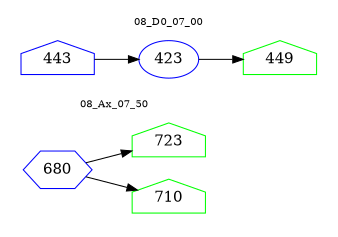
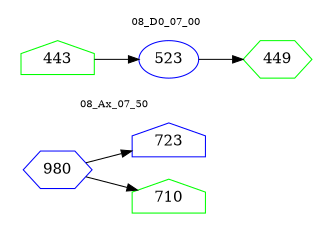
(58, 59) -> (58, 59)
(169, 59) -> (169, 59)
(280, 59) -> (278, 59)
(169, 142) -> (169, 142)
(58, 170) -> (58, 170)
